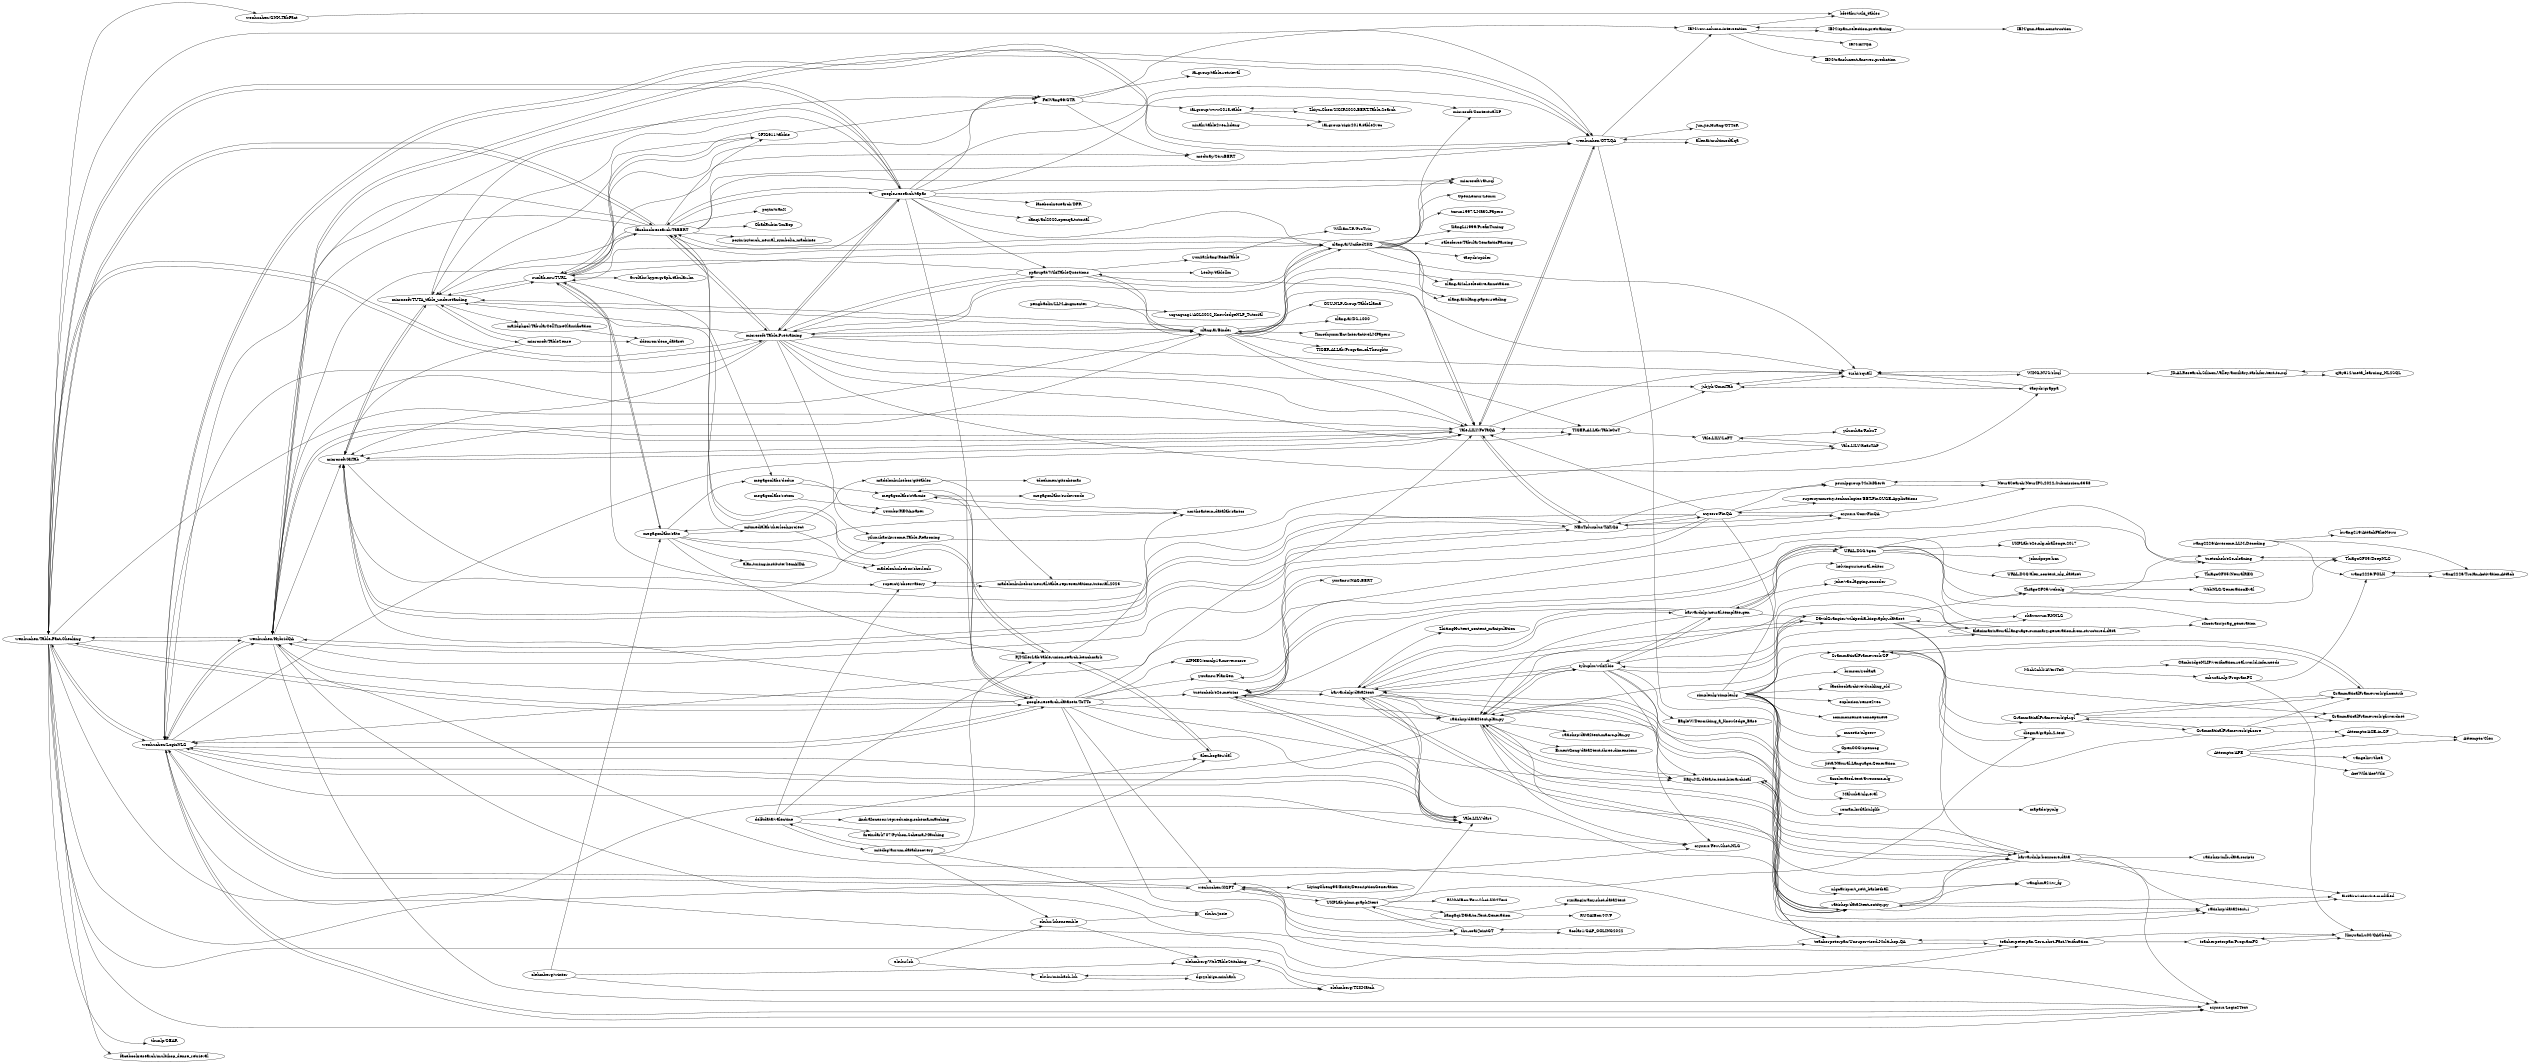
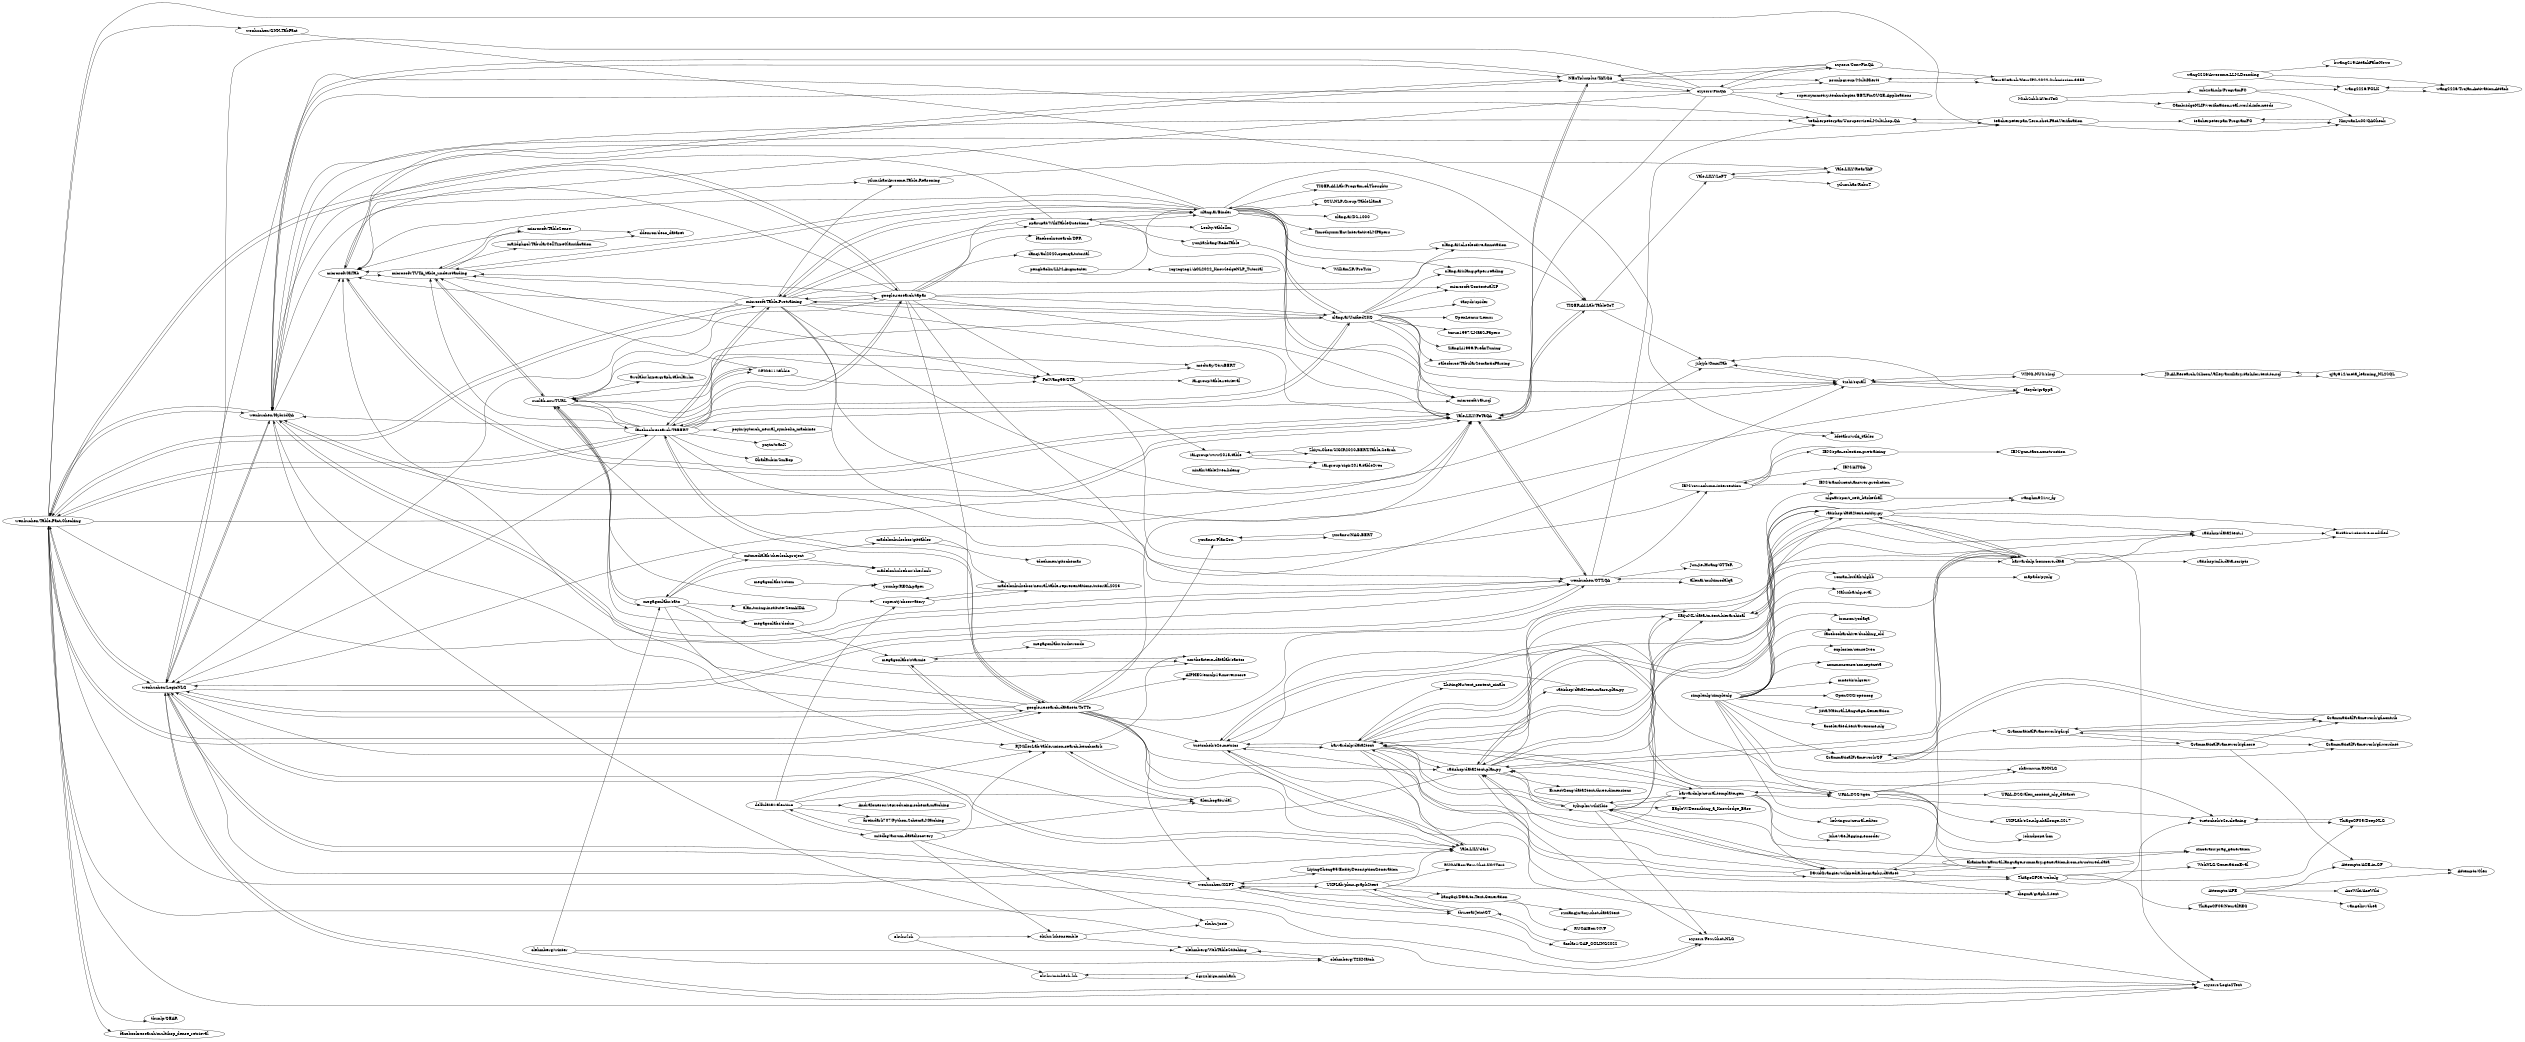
(1477, 629) -> (1474, 685)
(1346, 706) -> (1396, 683)
